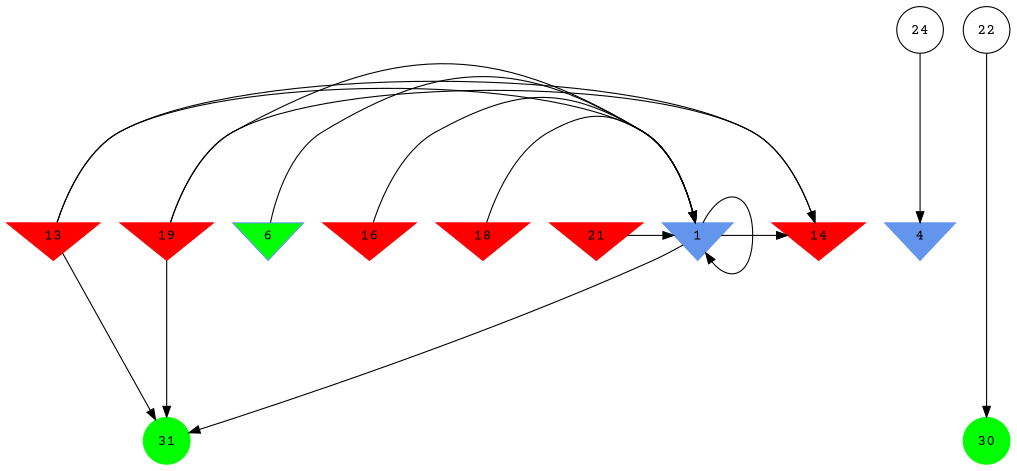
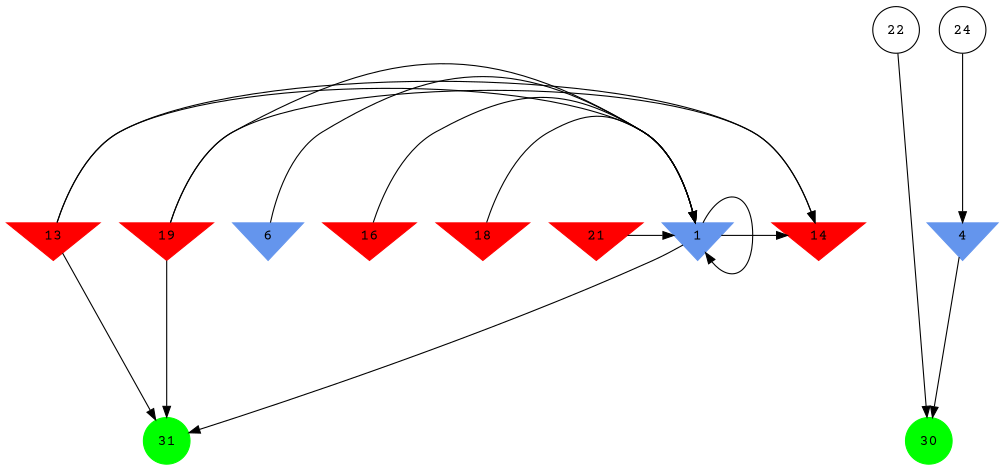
(268, 235) -> (268, 235)
none -> (947, 332)
